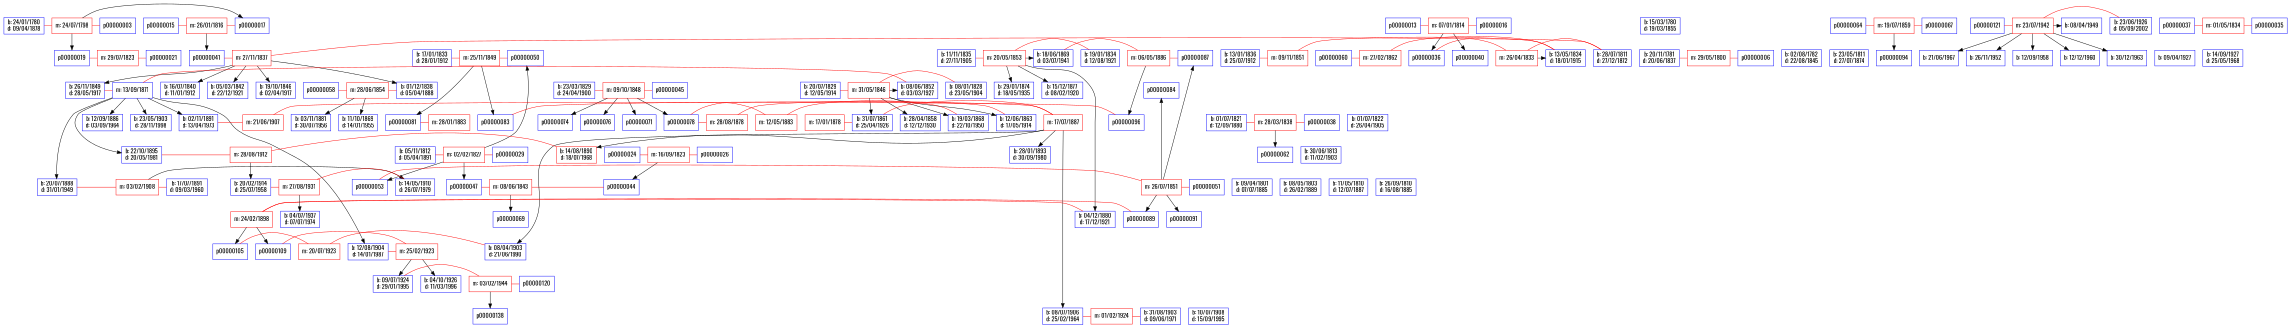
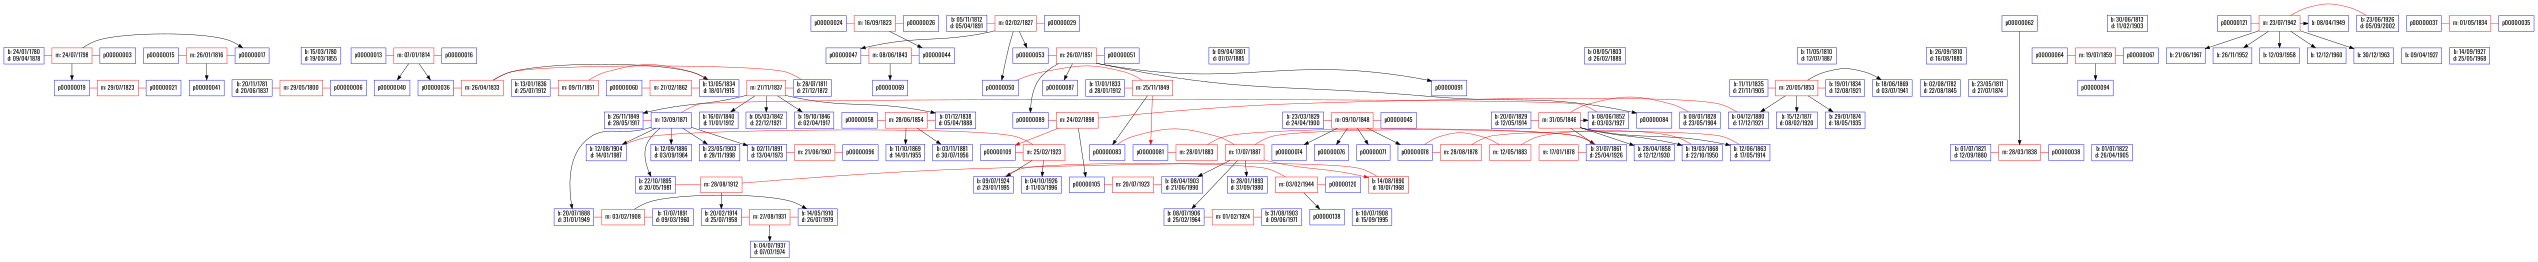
(228, 58) -> none
(1149, 58) -> none
(449, 92) -> (1152, 118)
none -> (1401, 129)
(1275, 136) -> (2020, 86)
(823, 139) -> (1314, 169)
(1030, 155) -> (1247, 185)
(259, 231) -> (1039, 136)
